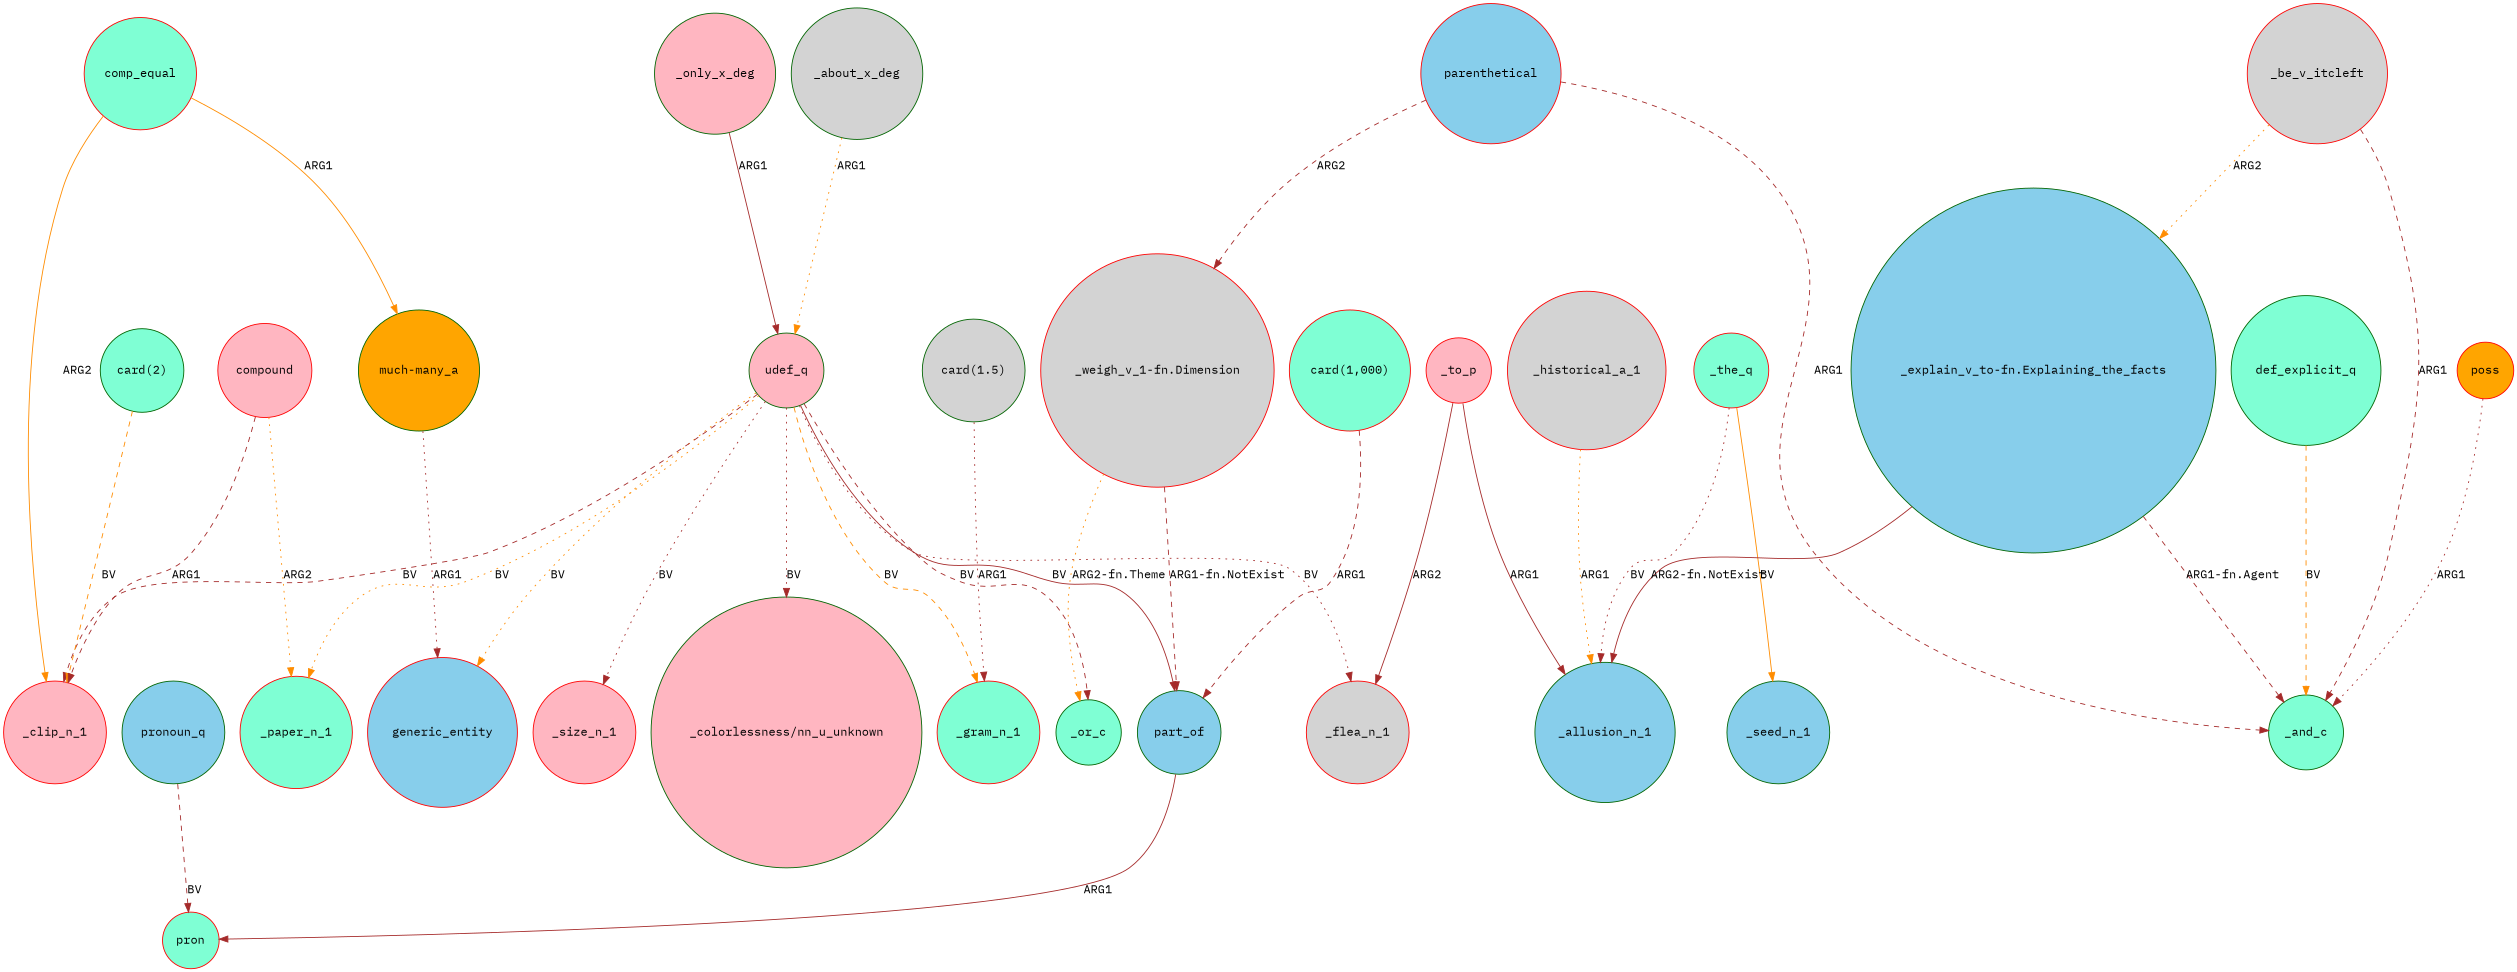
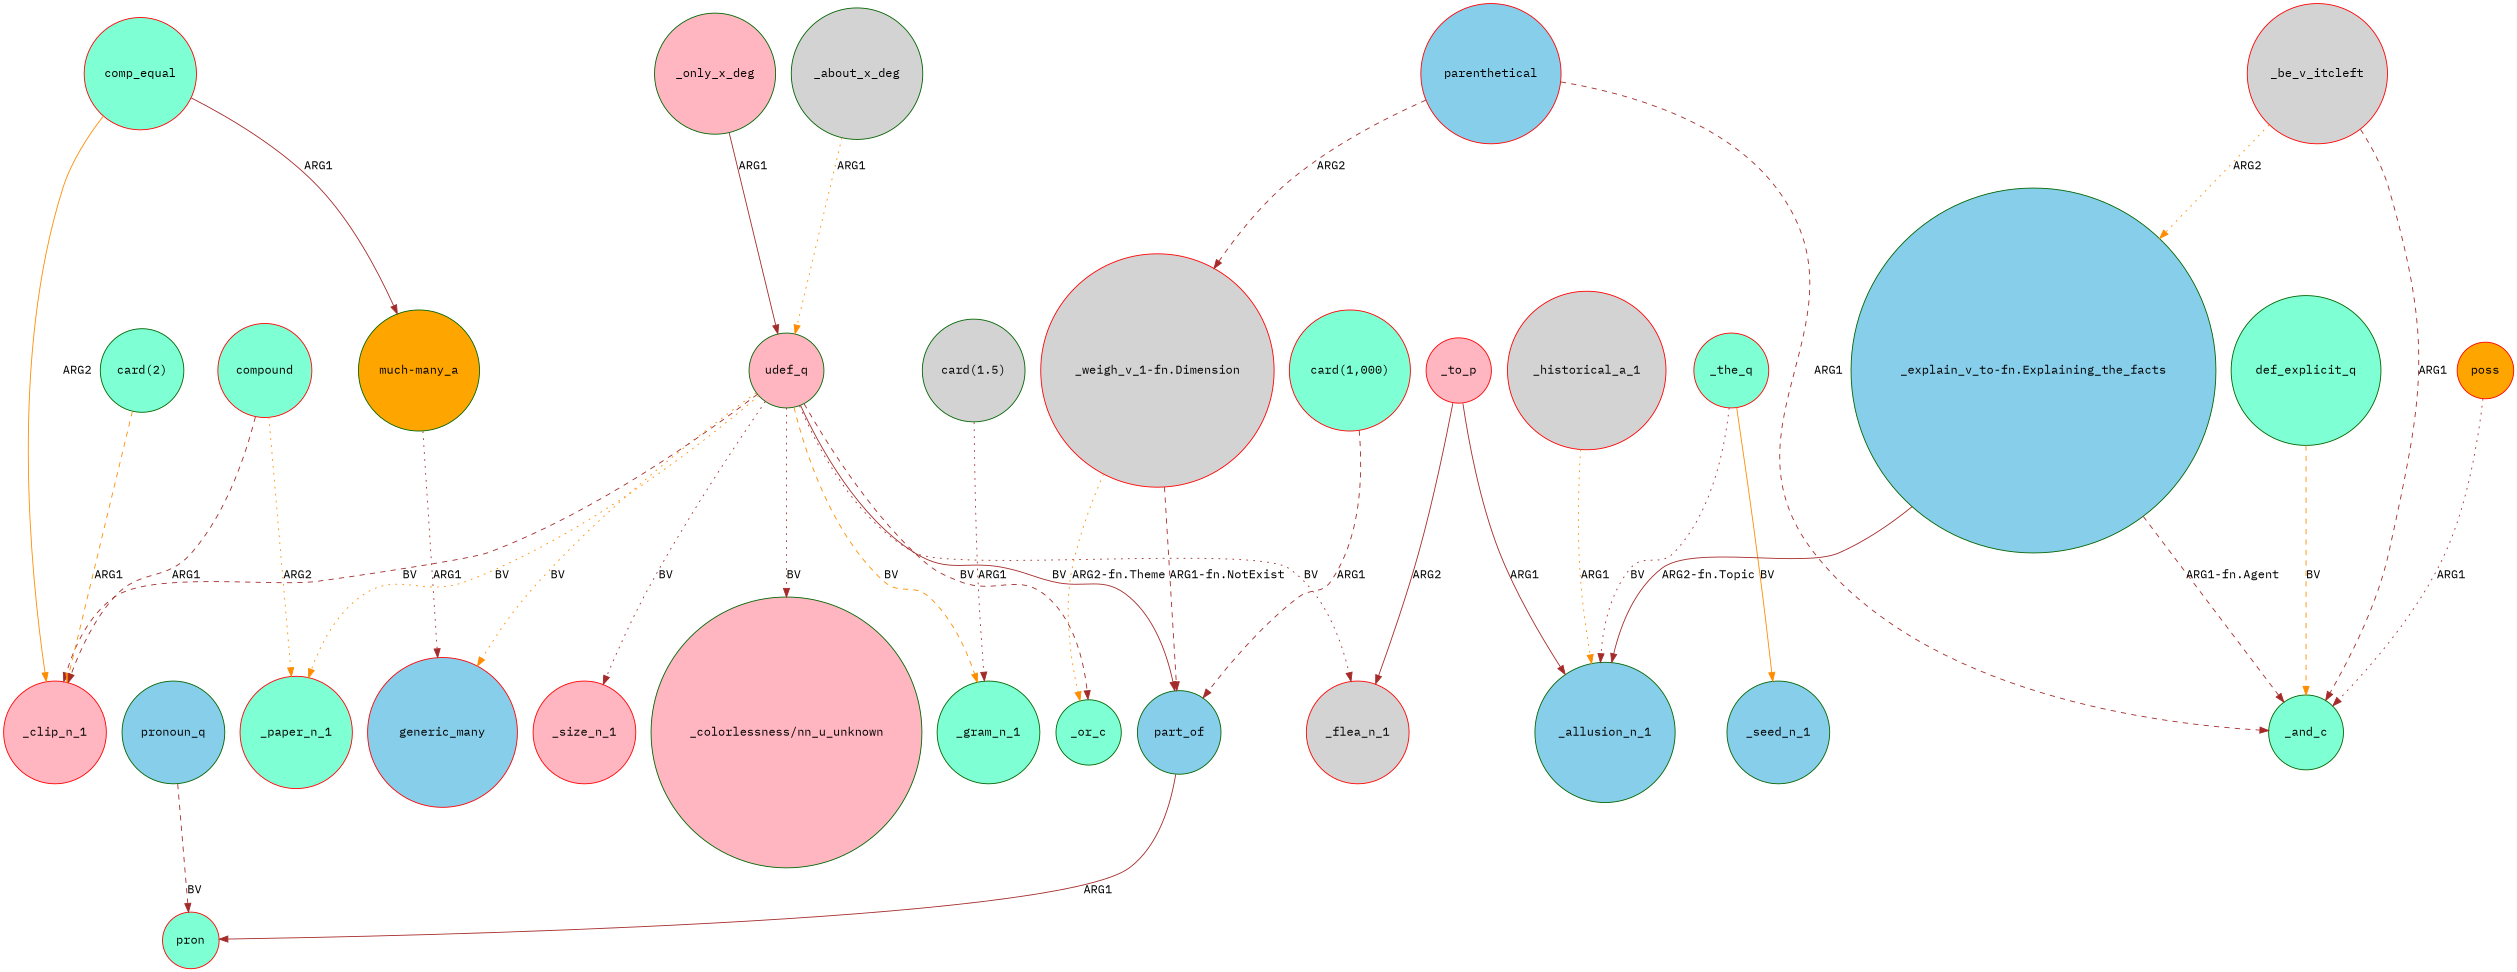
(313, 182) -> (313, 182)
(265, 370) -> (265, 370)
(109, 575) -> (109, 575)
(1709, 575) -> (1709, 575)
(443, 732) -> (443, 732)
(988, 732) -> (988, 732)
